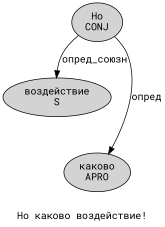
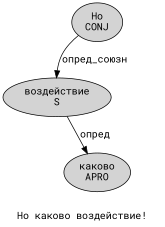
(131, 91) -> (76, 132)
